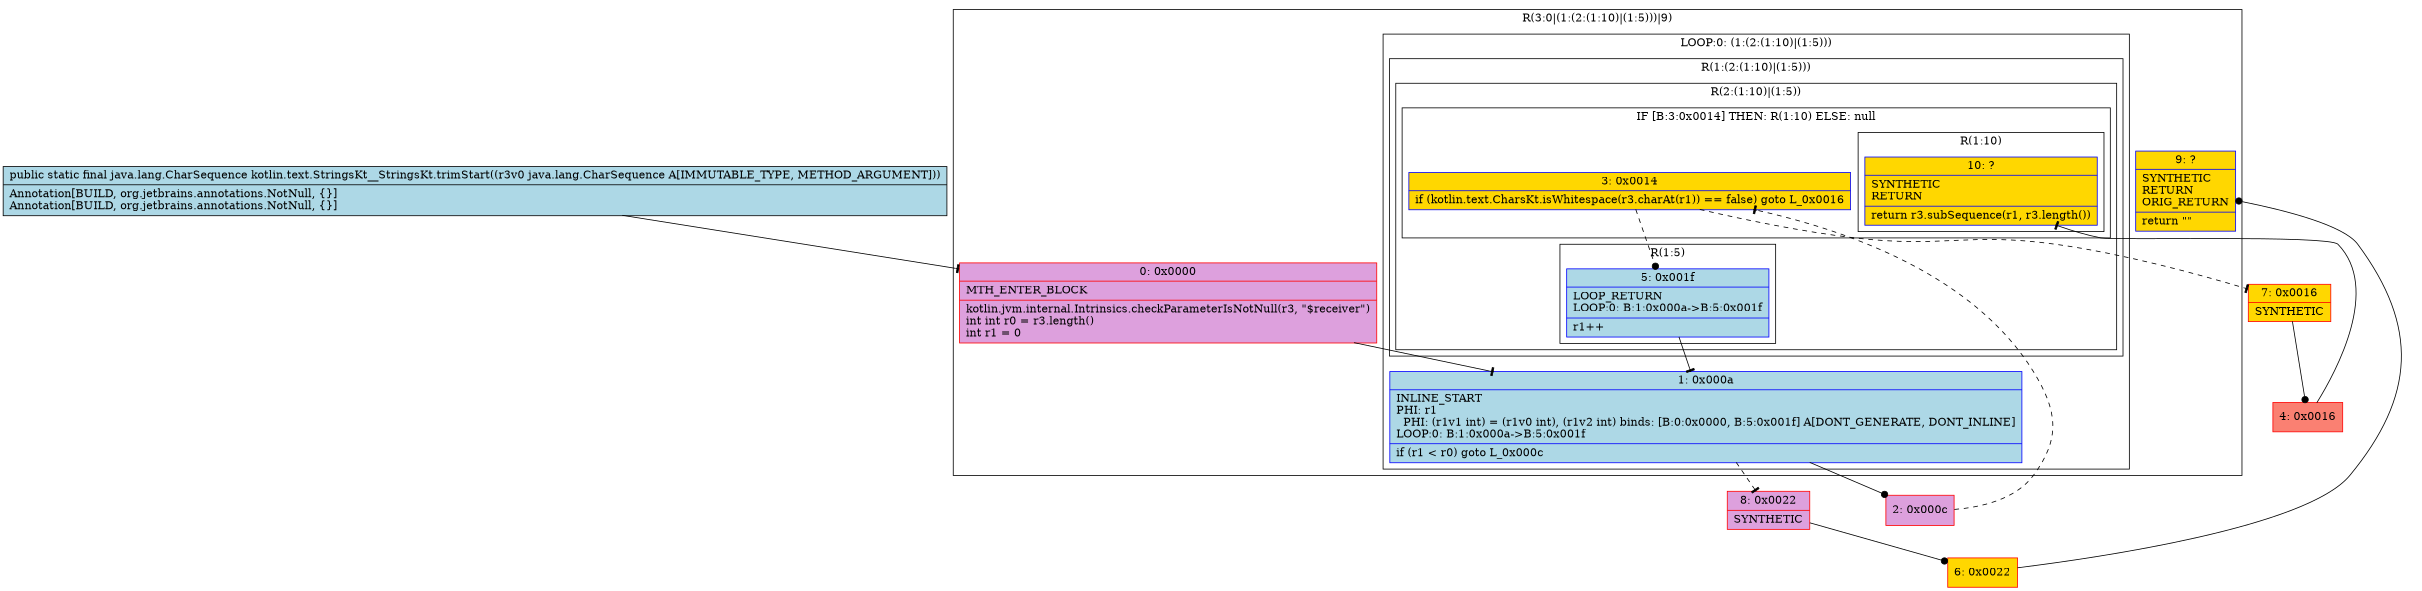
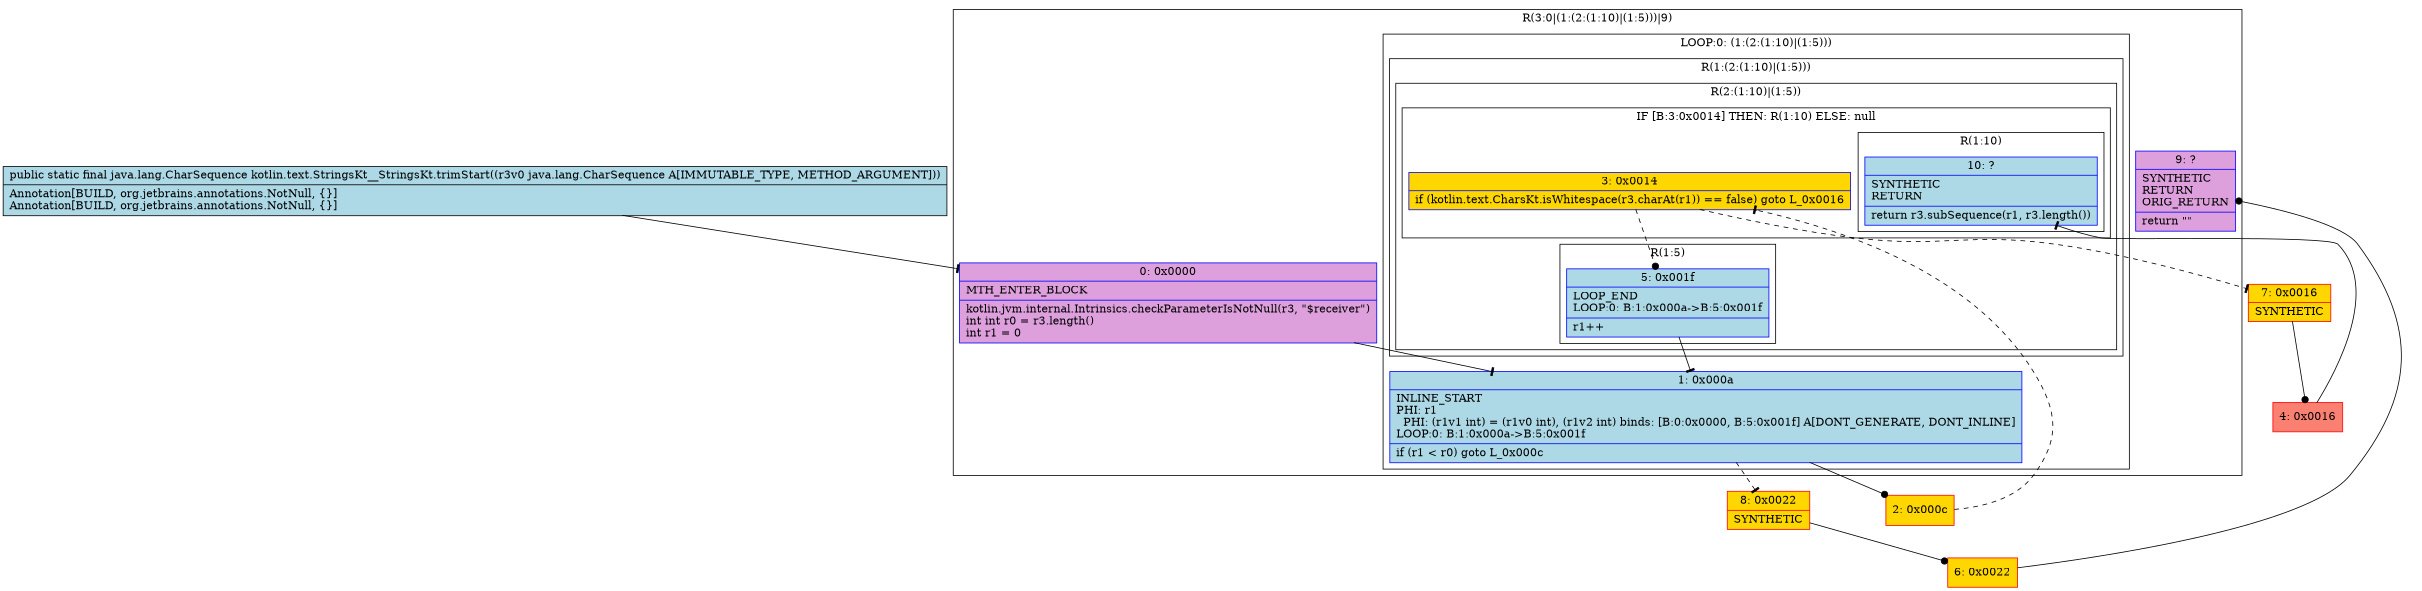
(1981, 191) -> (1981, 191)
(2186, 191) -> (2186, 191)
(1618, 296) -> (1606, 296)
(1168, 303) -> (1168, 303)
(1769, 510) -> (1769, 510)
(1920, 510) -> (1920, 510)
